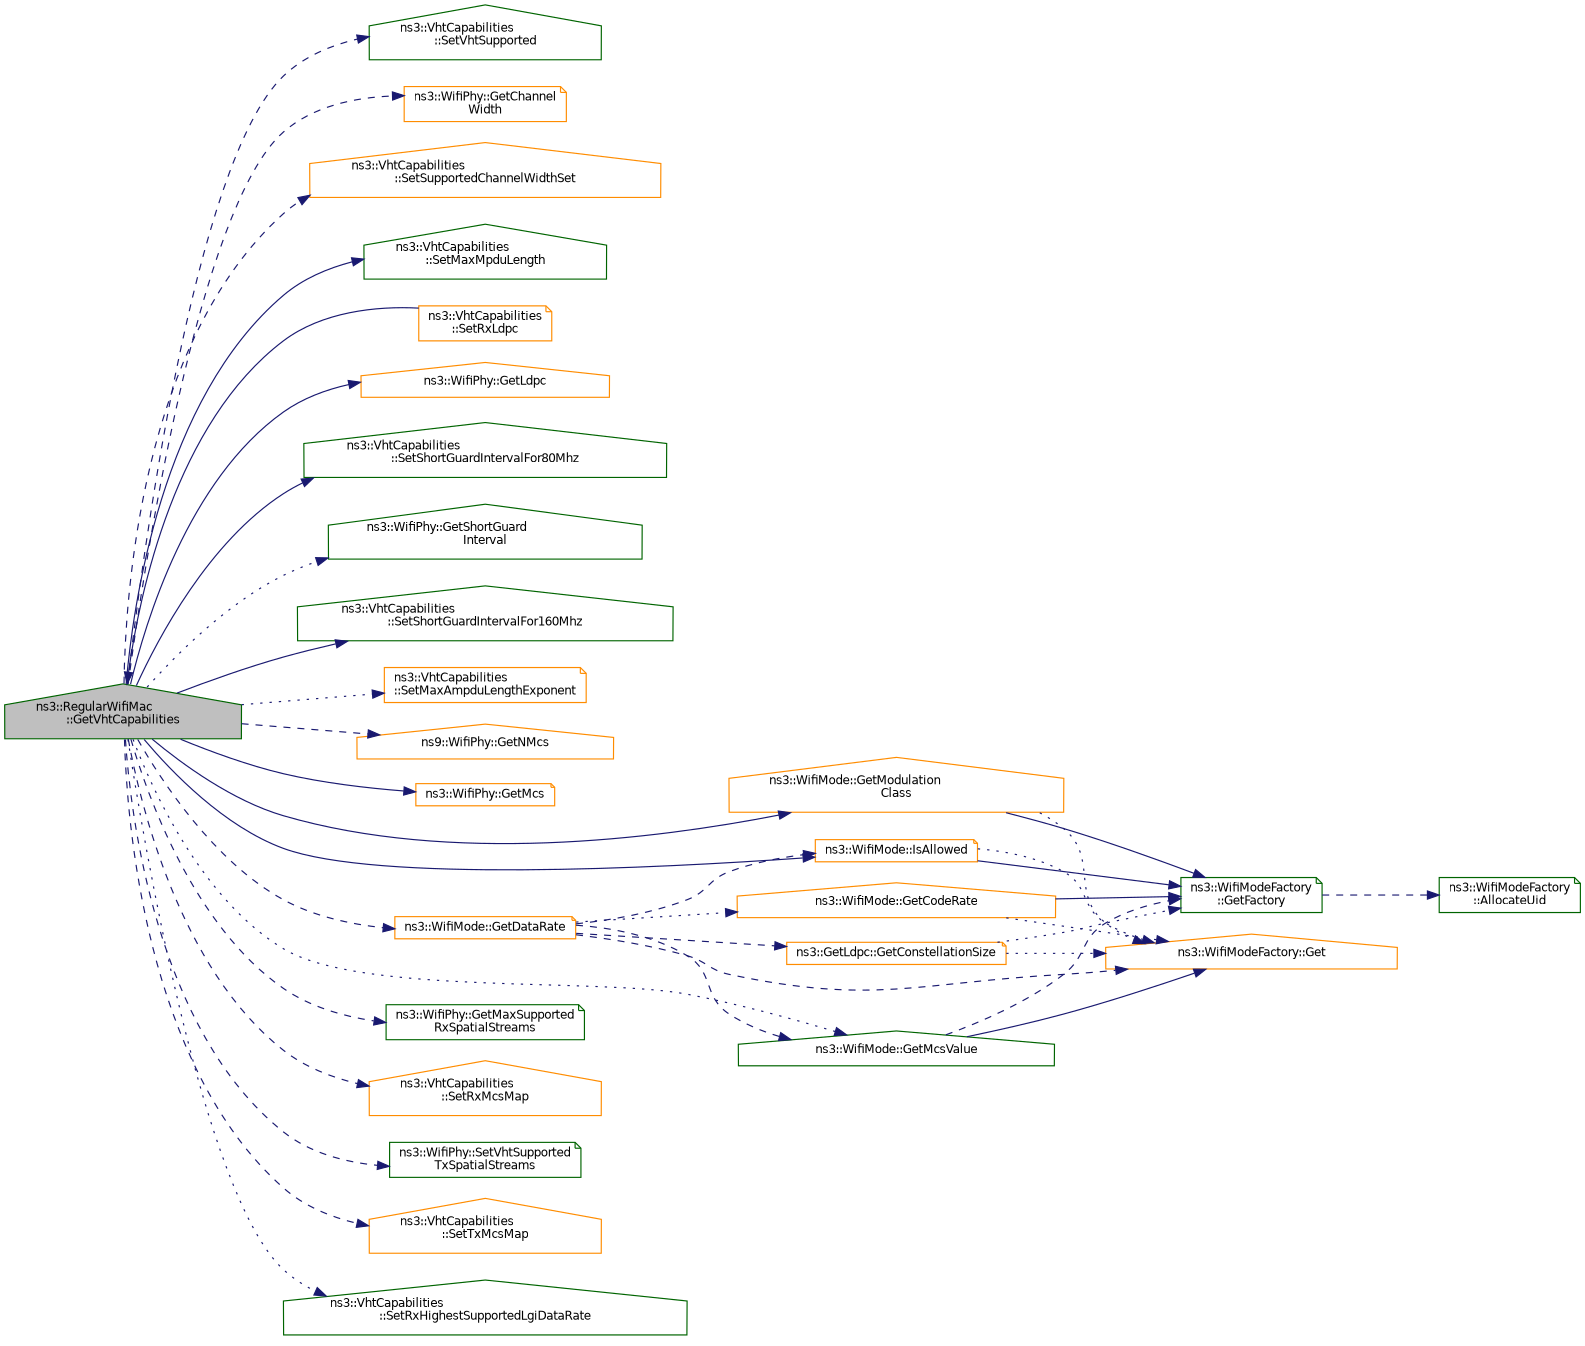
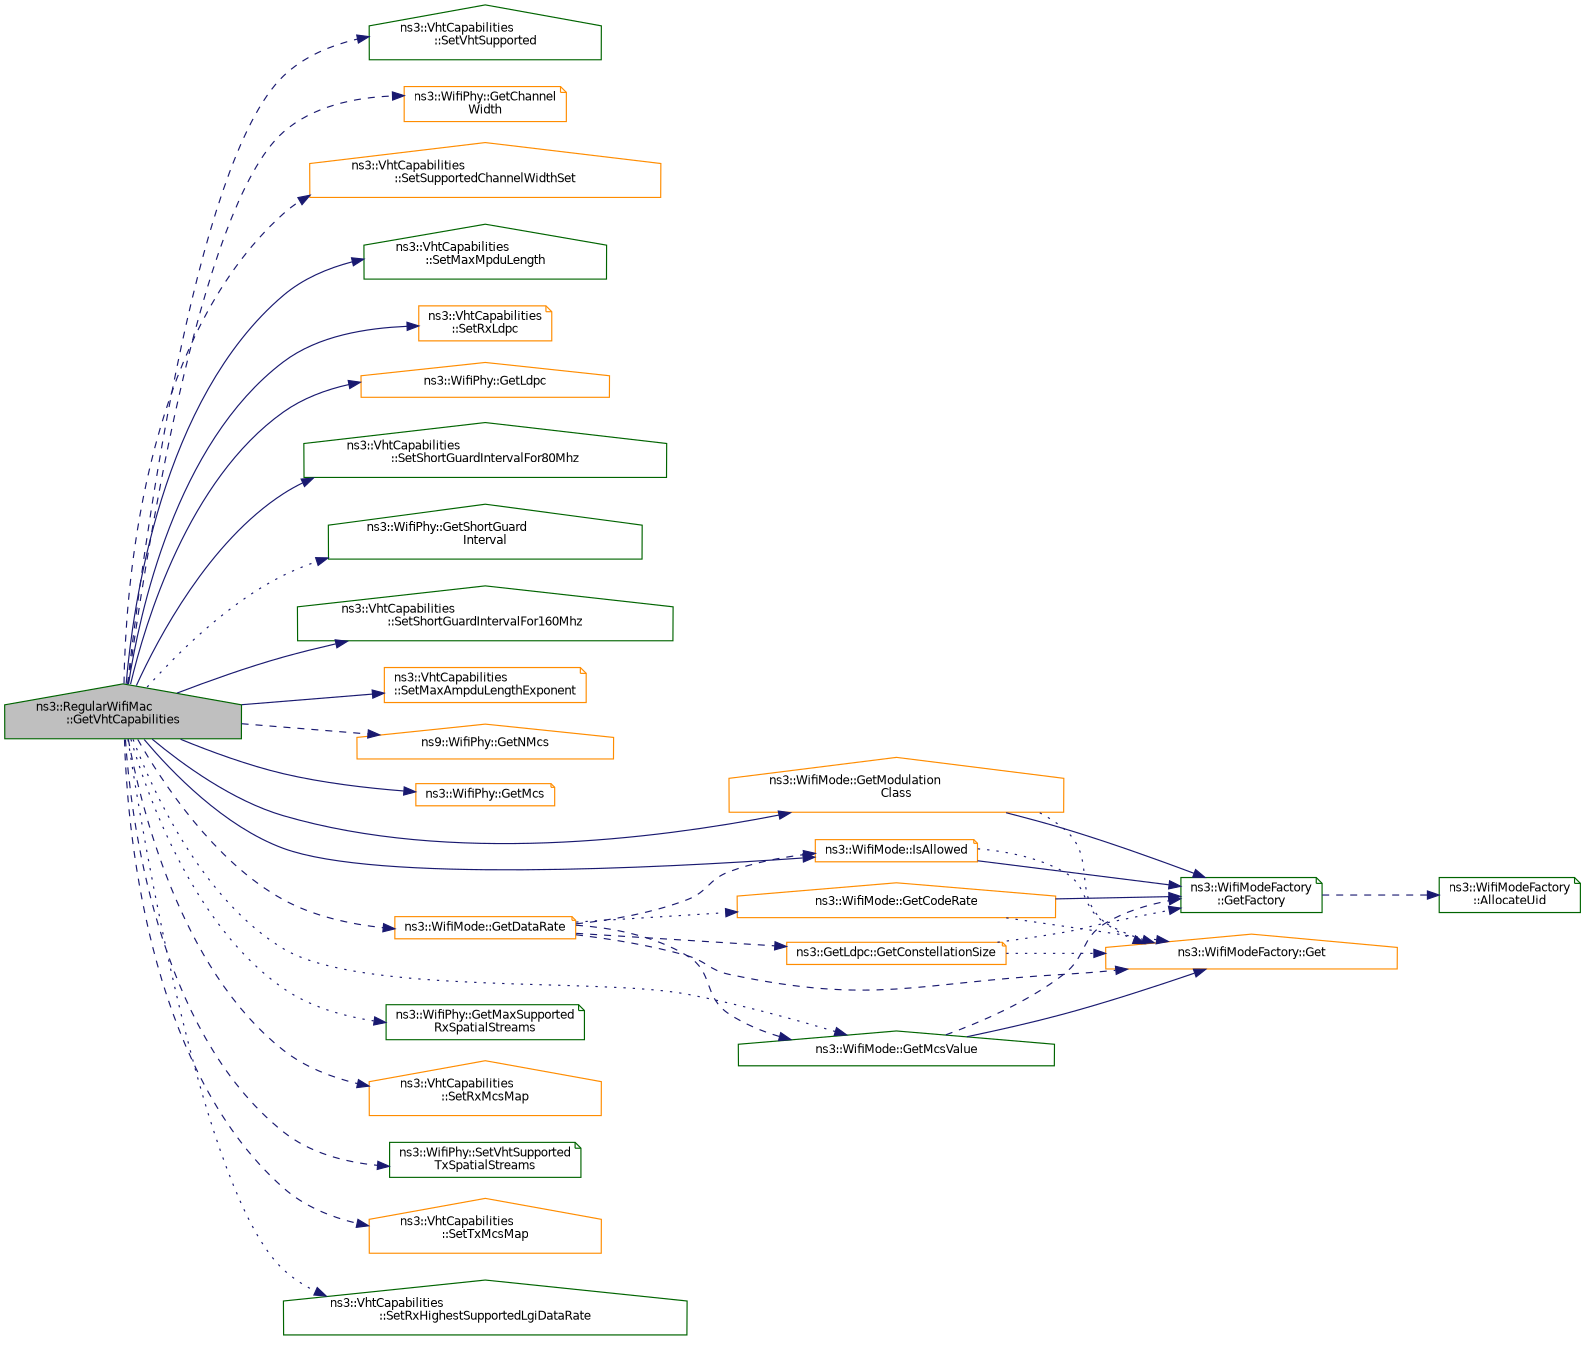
(208, 428) -> (207, 451)
(307, 699) -> (307, 699)
(214, 917) -> (214, 917)
